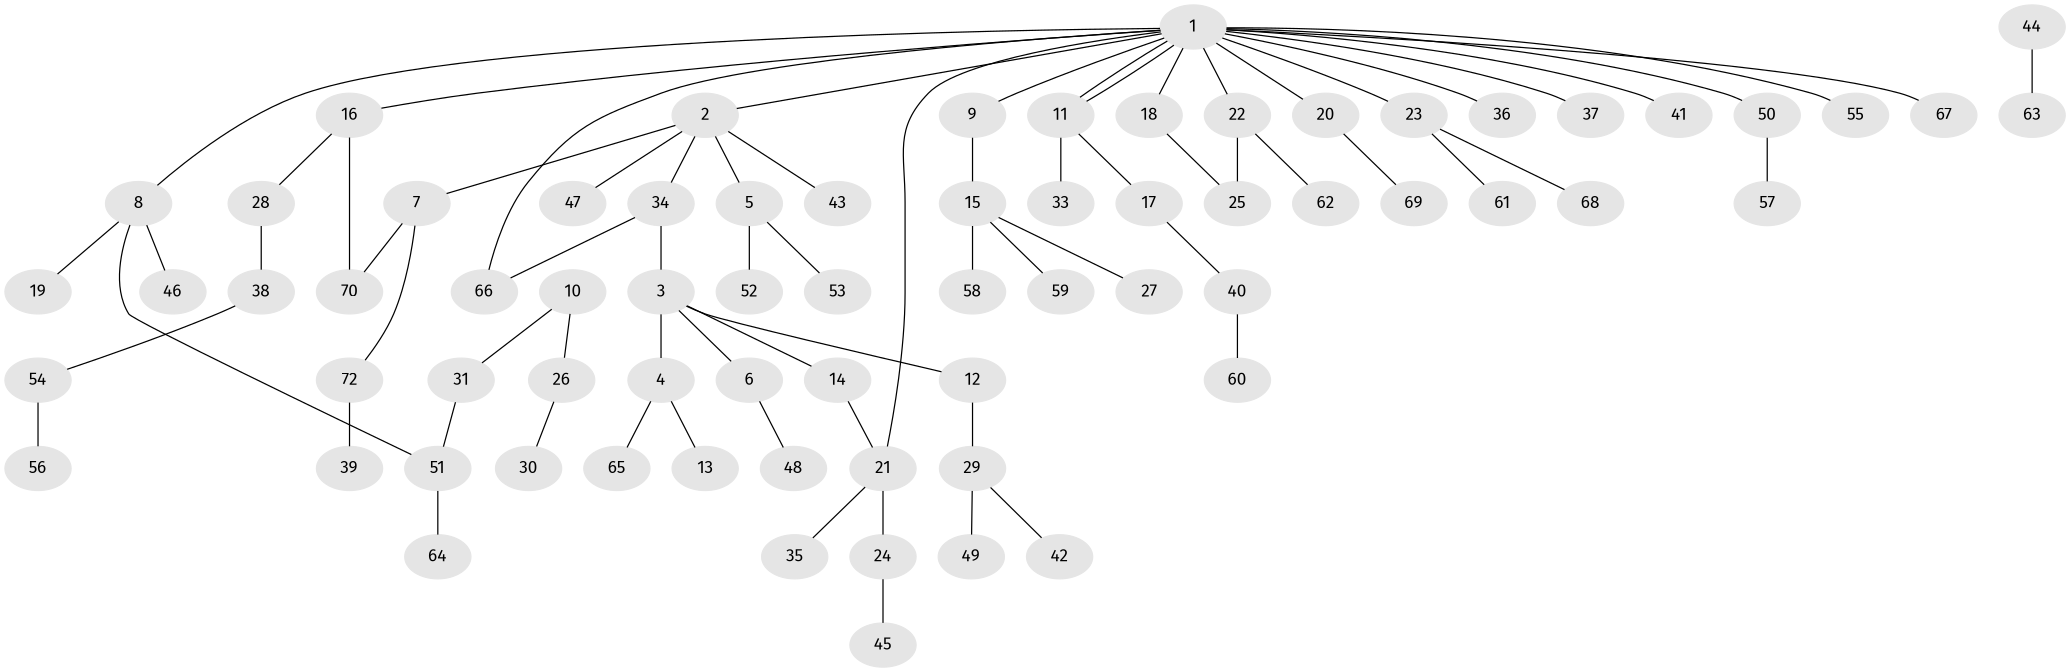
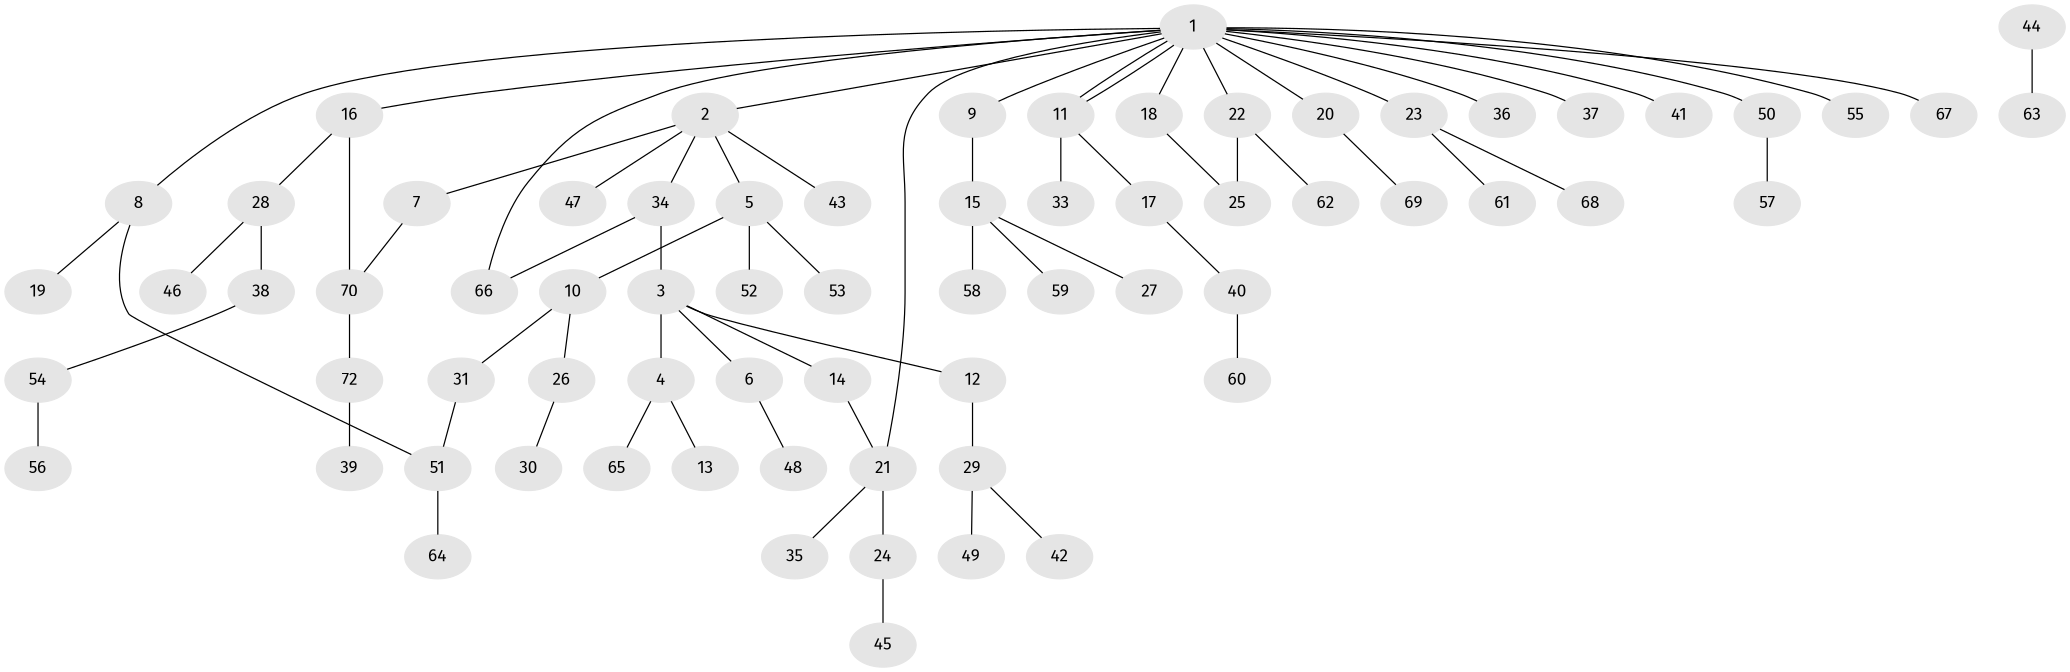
none -> (670, 243)
(156, 248) -> (217, 248)
(400, 297) -> (350, 336)
